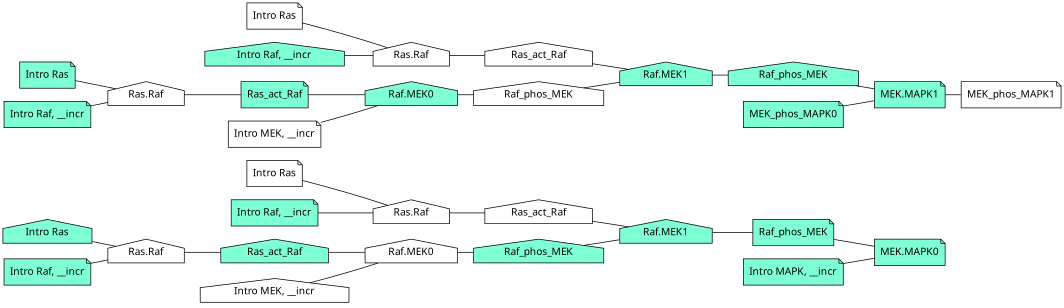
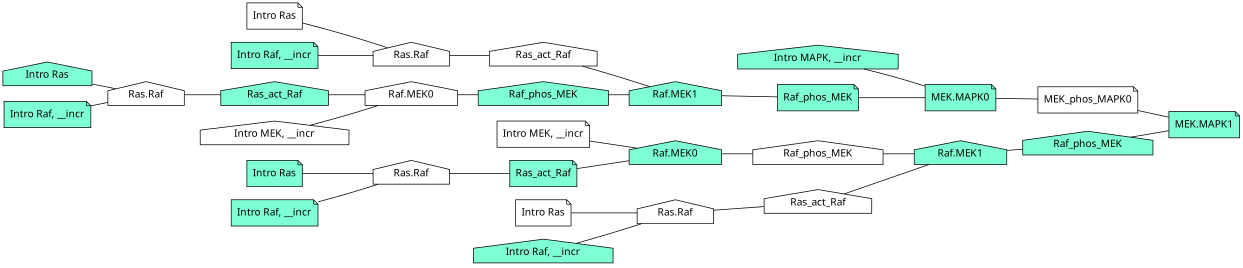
(1011, 95) -> none
none -> (1017, 99)
(793, 114) -> (1088, 100)
(793, 272) -> (818, 58)
